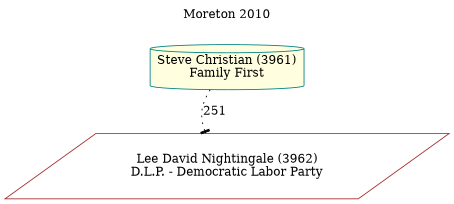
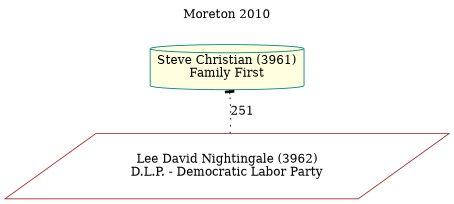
(202, 109) -> (231, 114)
